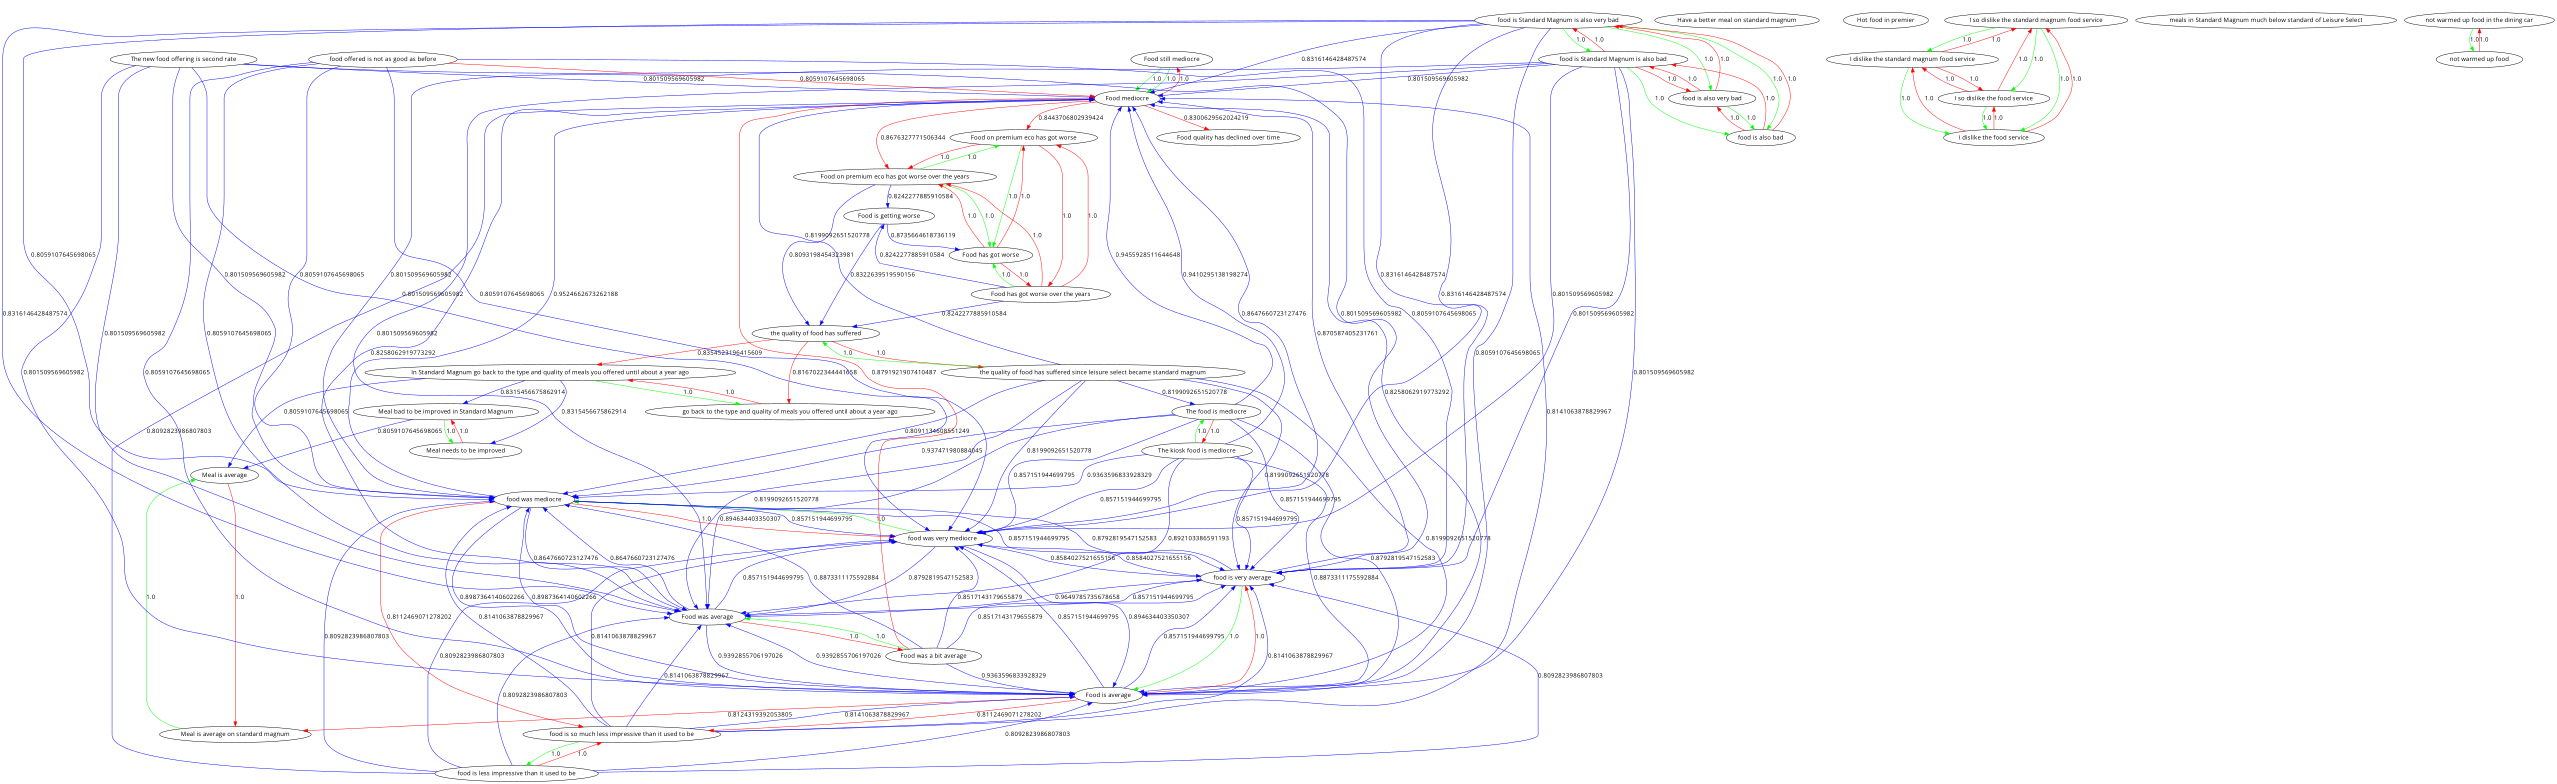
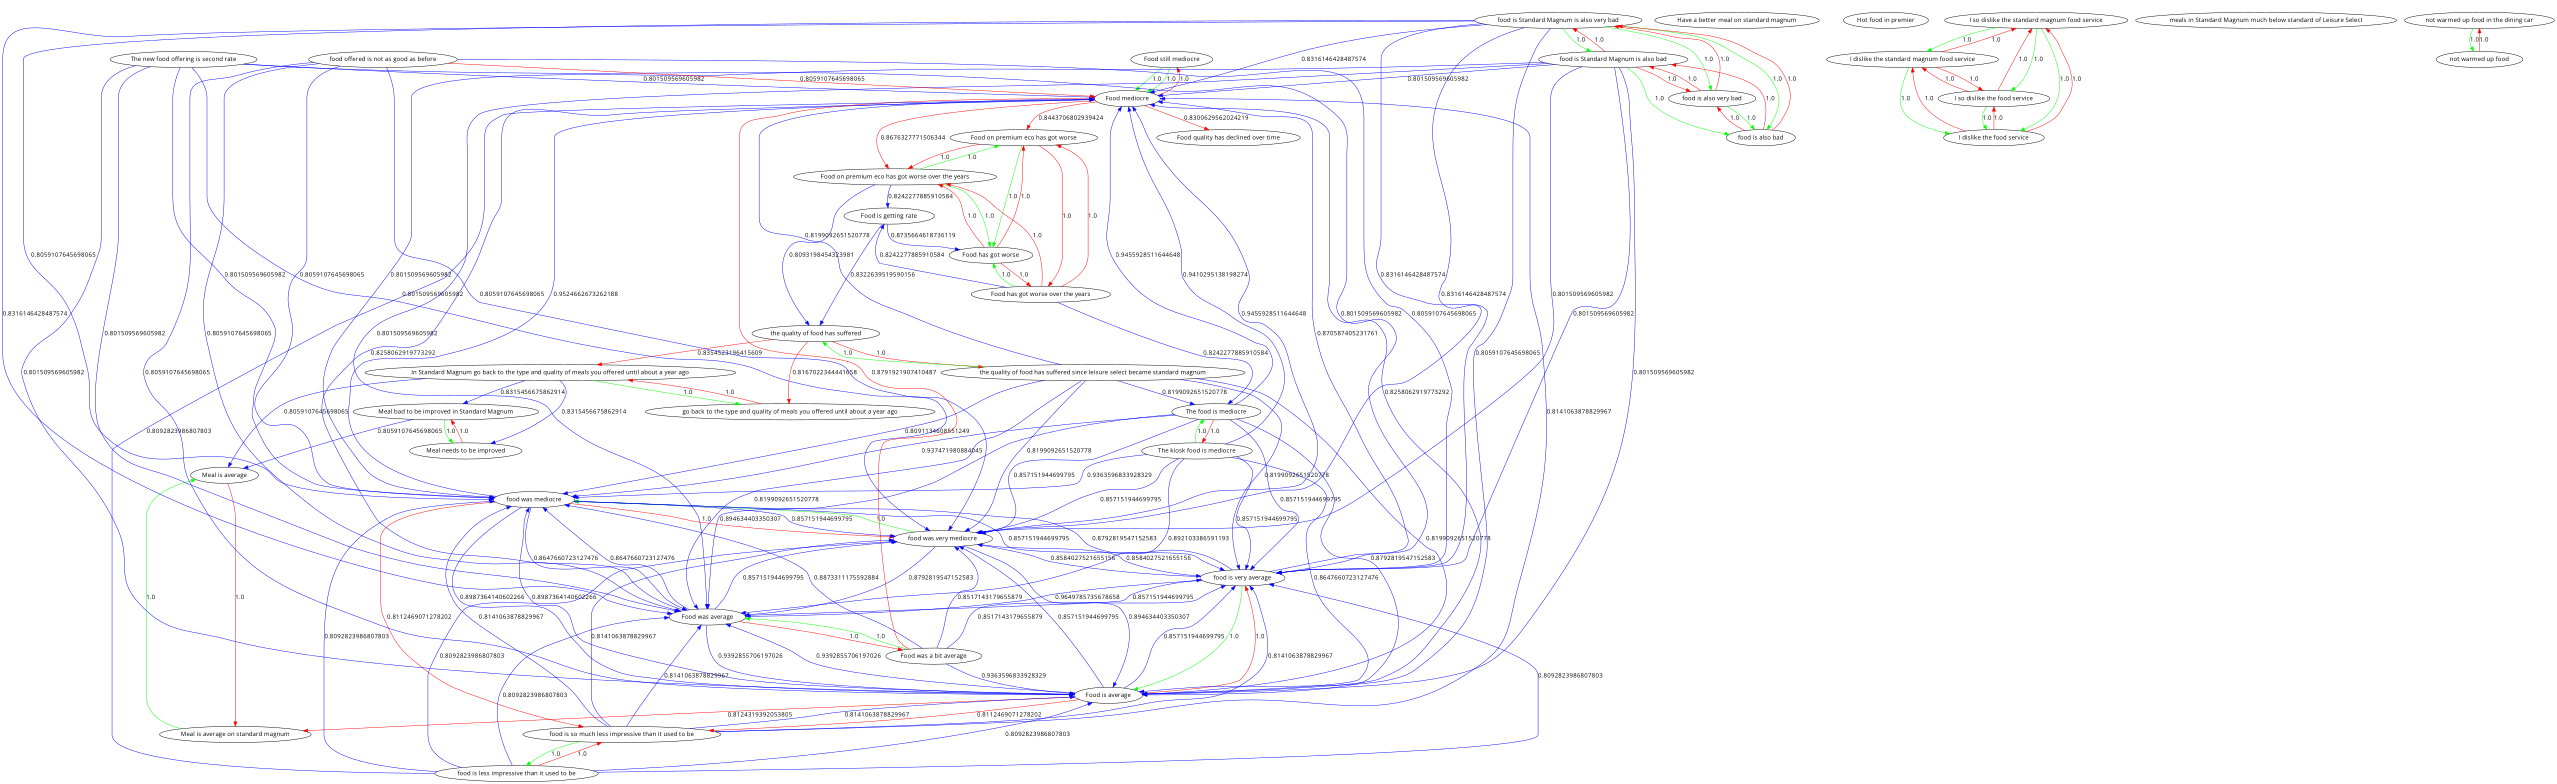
(889, 216) -> (889, 216)
(930, 314) -> (1173, 347)
(1274, 314) -> (1274, 314)
(1347, 578) -> (1347, 578)
